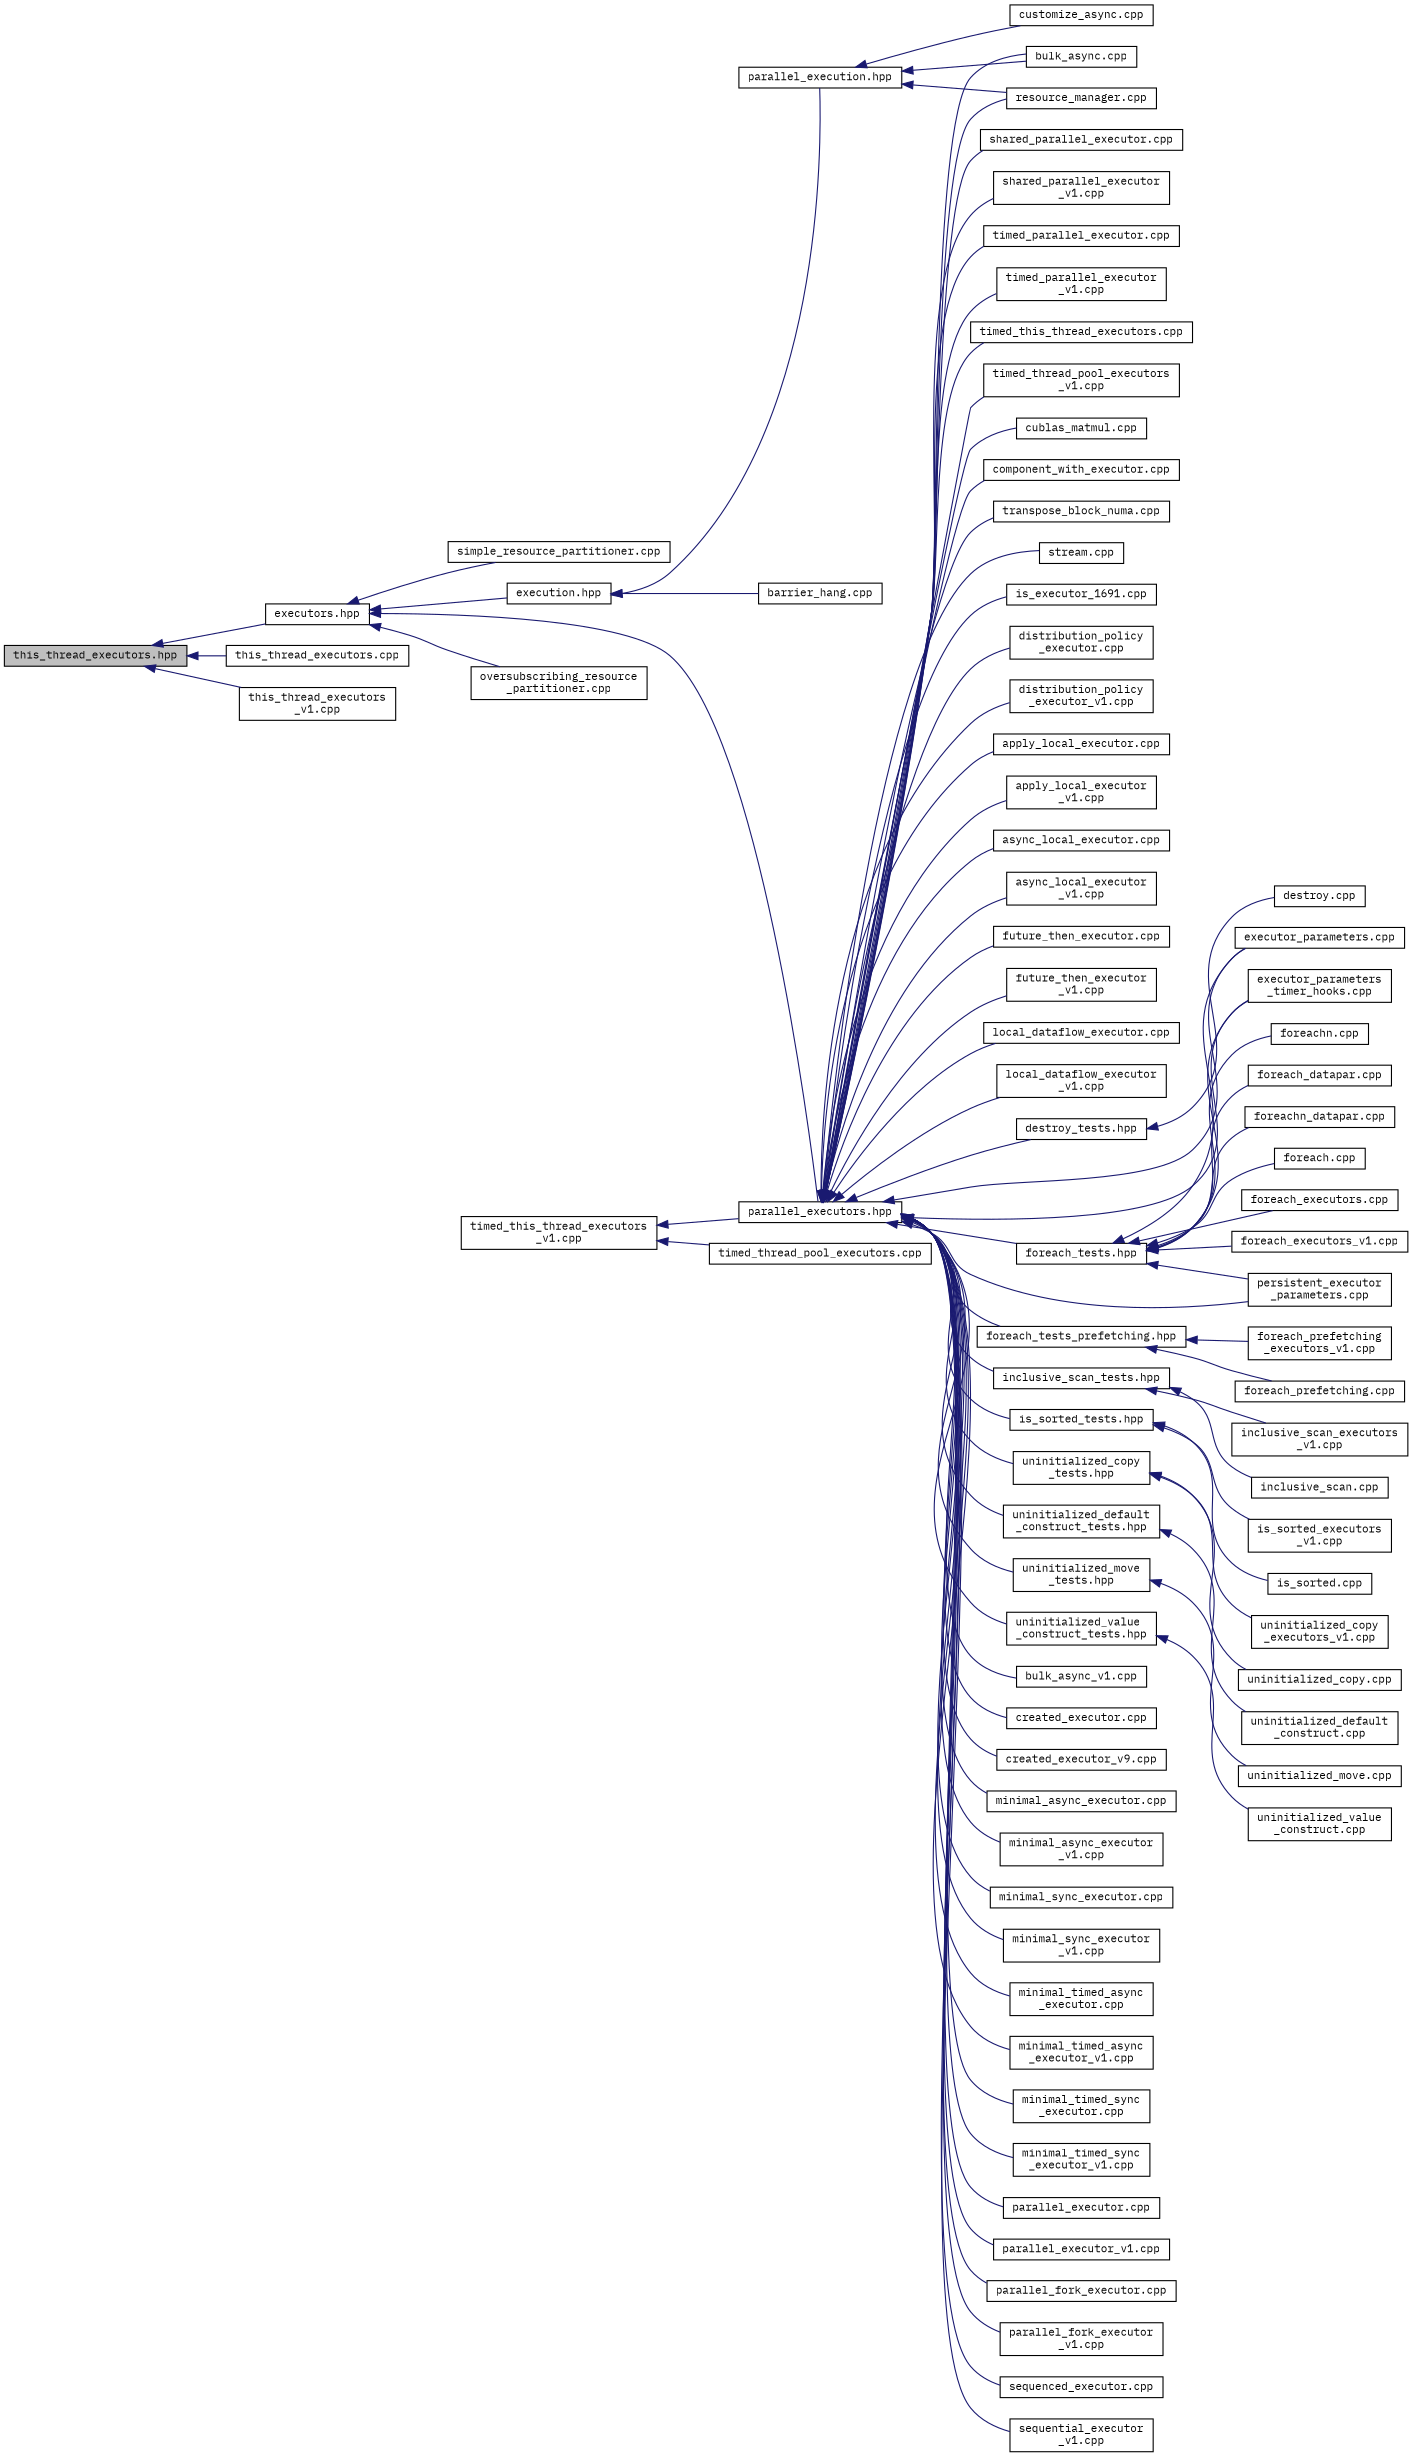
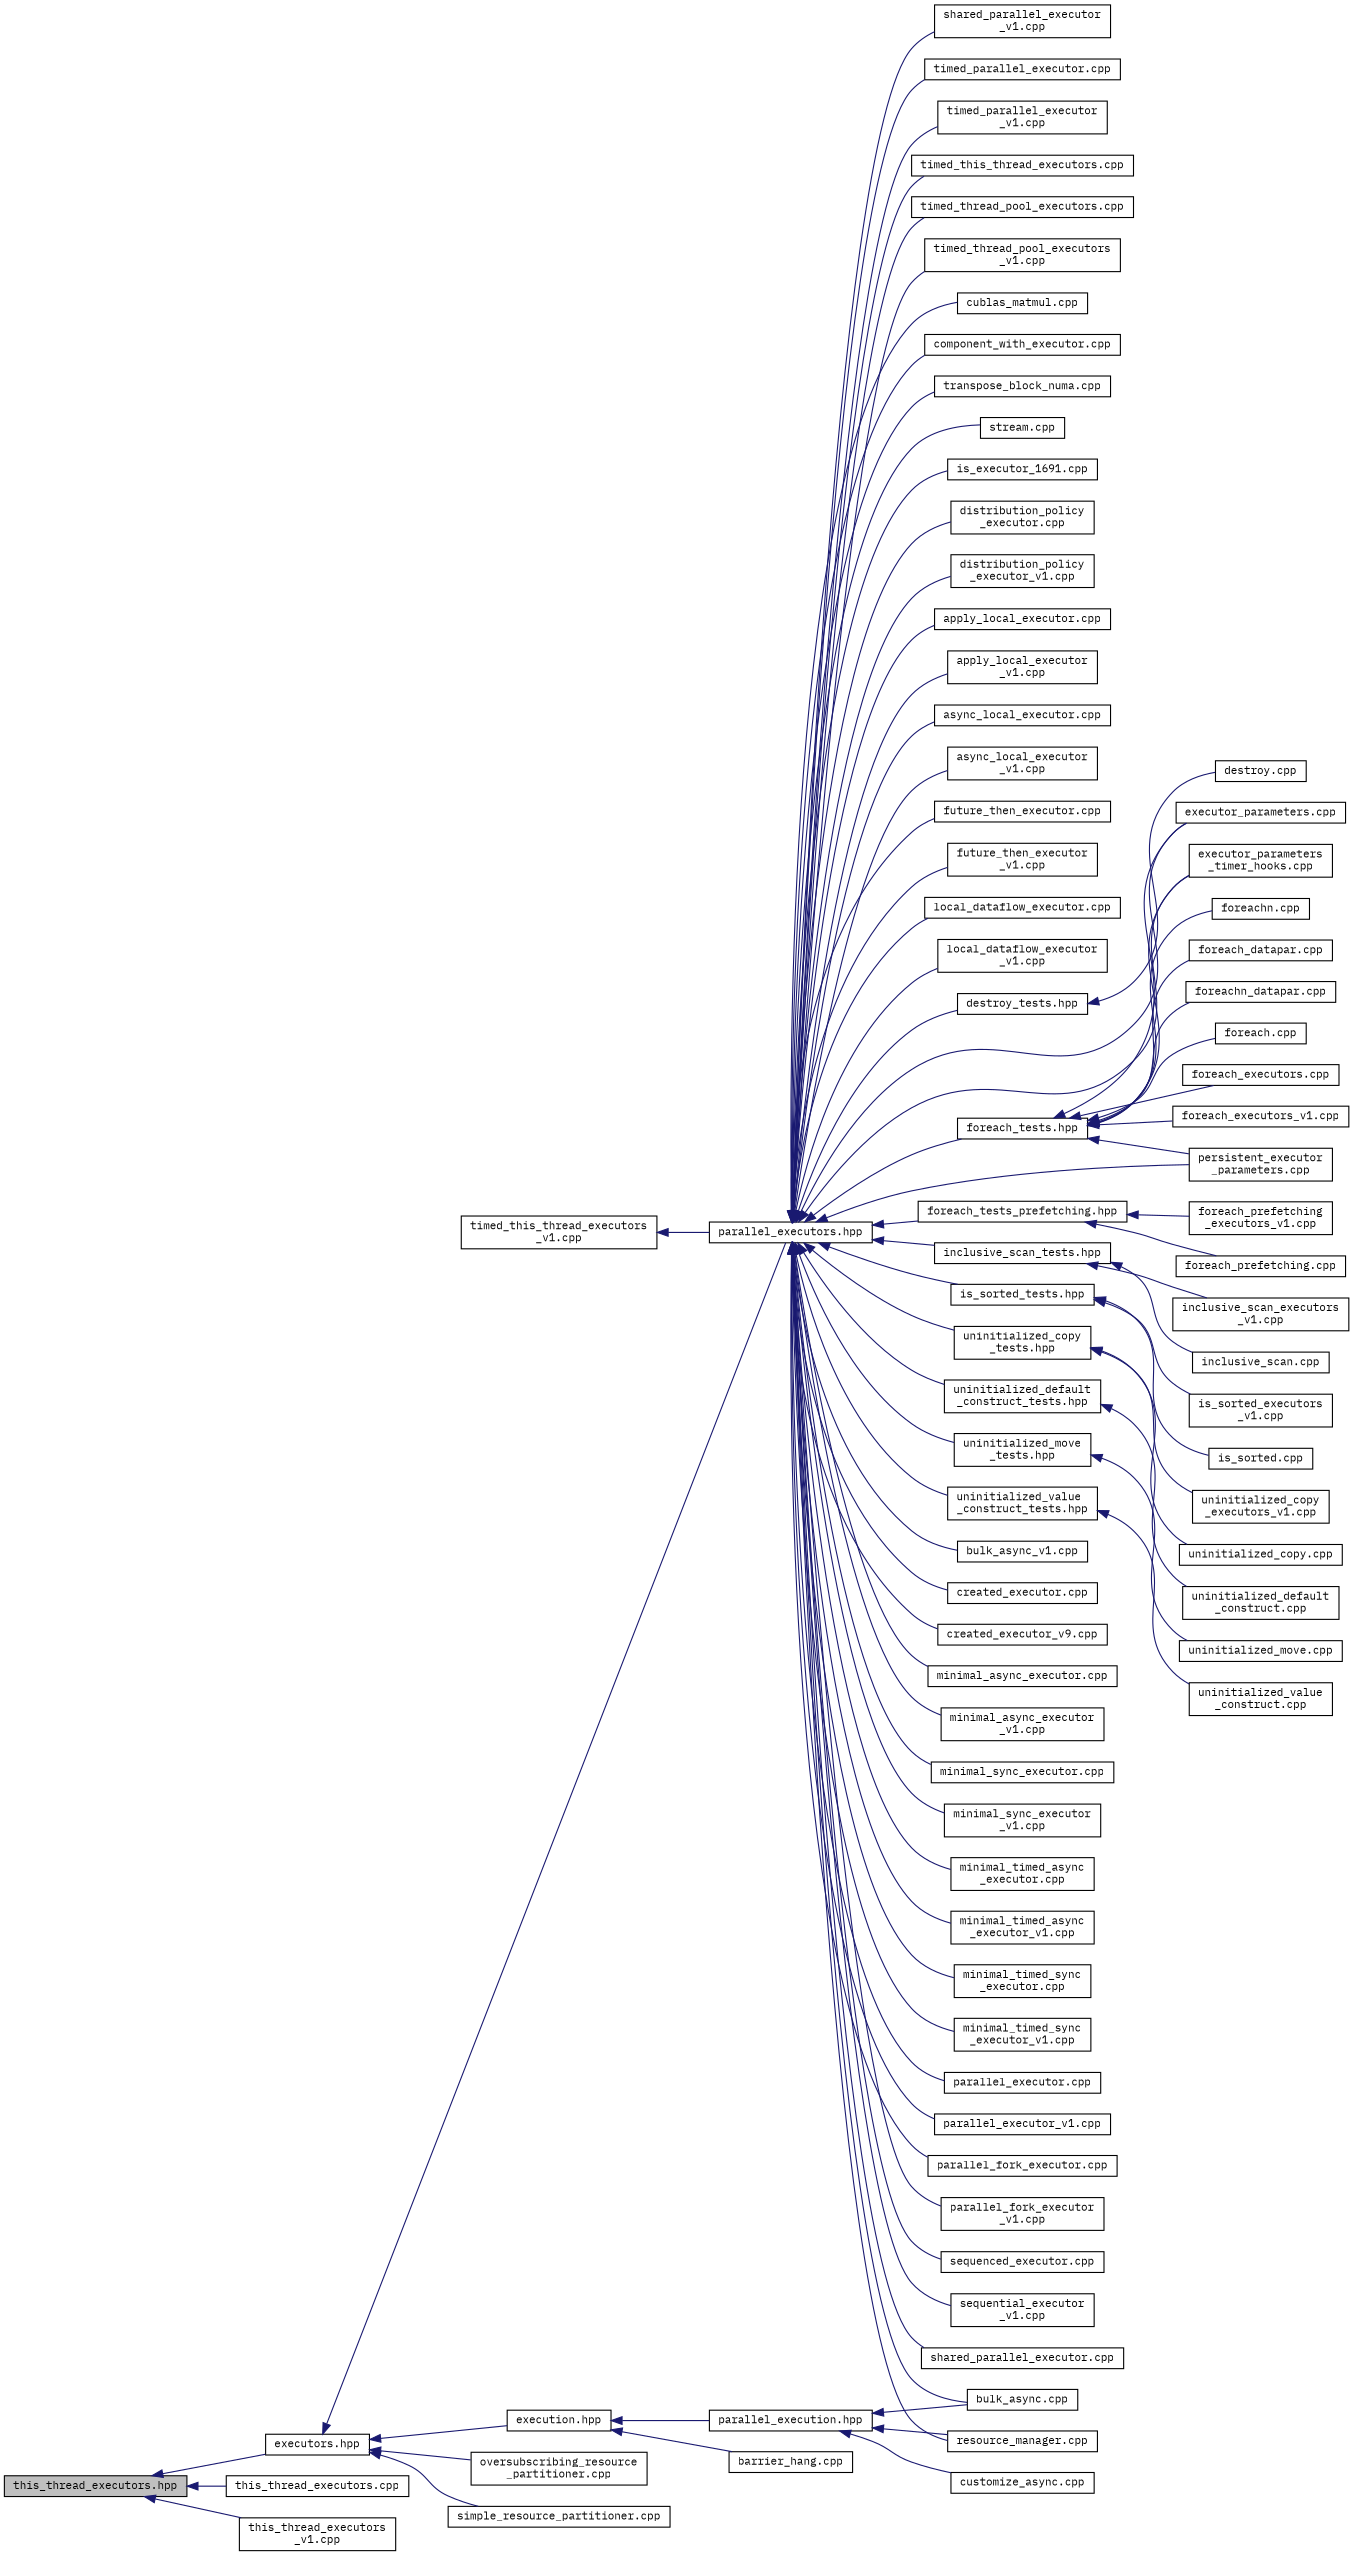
(689, 1243) -> (828, 707)
